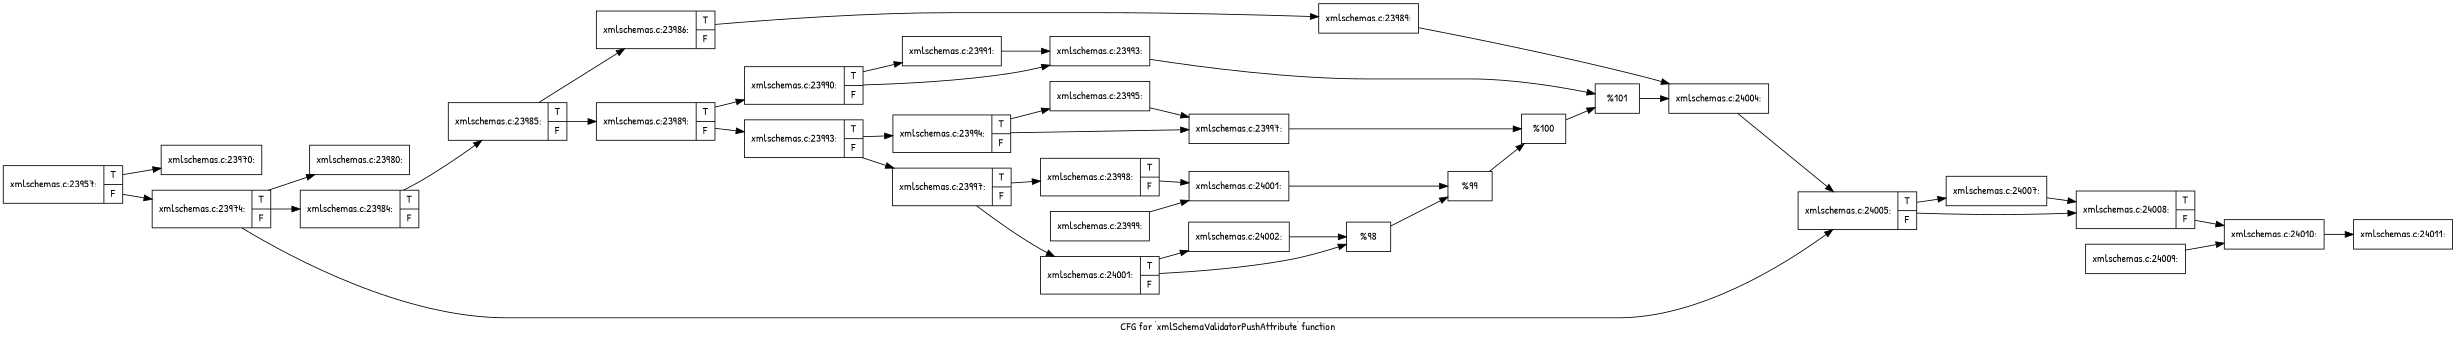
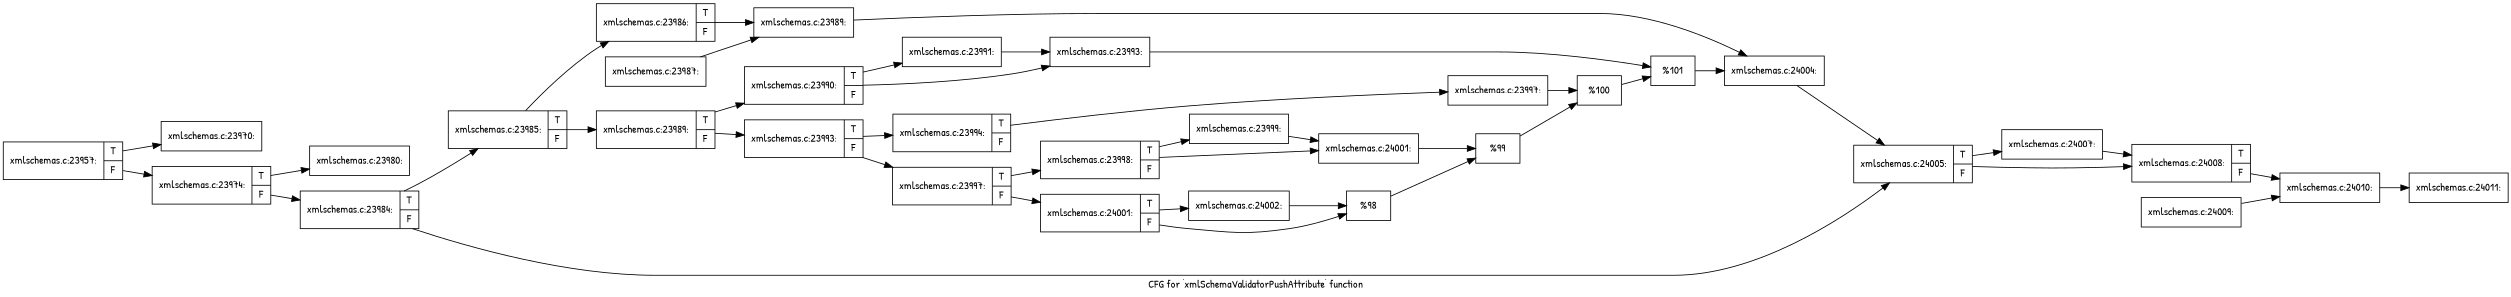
none -> (656, 72)
(1100, 96) -> none
none -> (1170, 144)
(1035, 318) -> (1156, 275)
